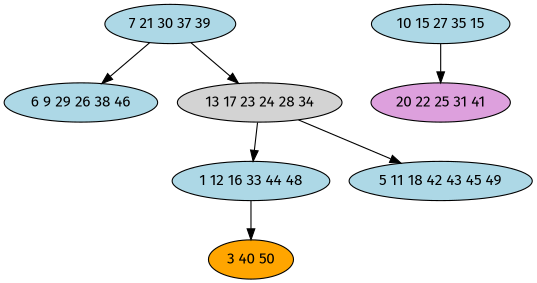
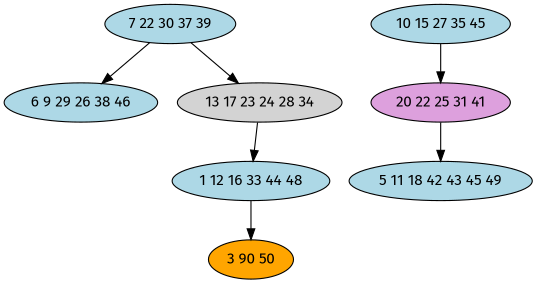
(170, 24) -> (170, 24)
(441, 24) -> (441, 24)
(345, 139) -> (441, 136)
(251, 259) -> (251, 259)
